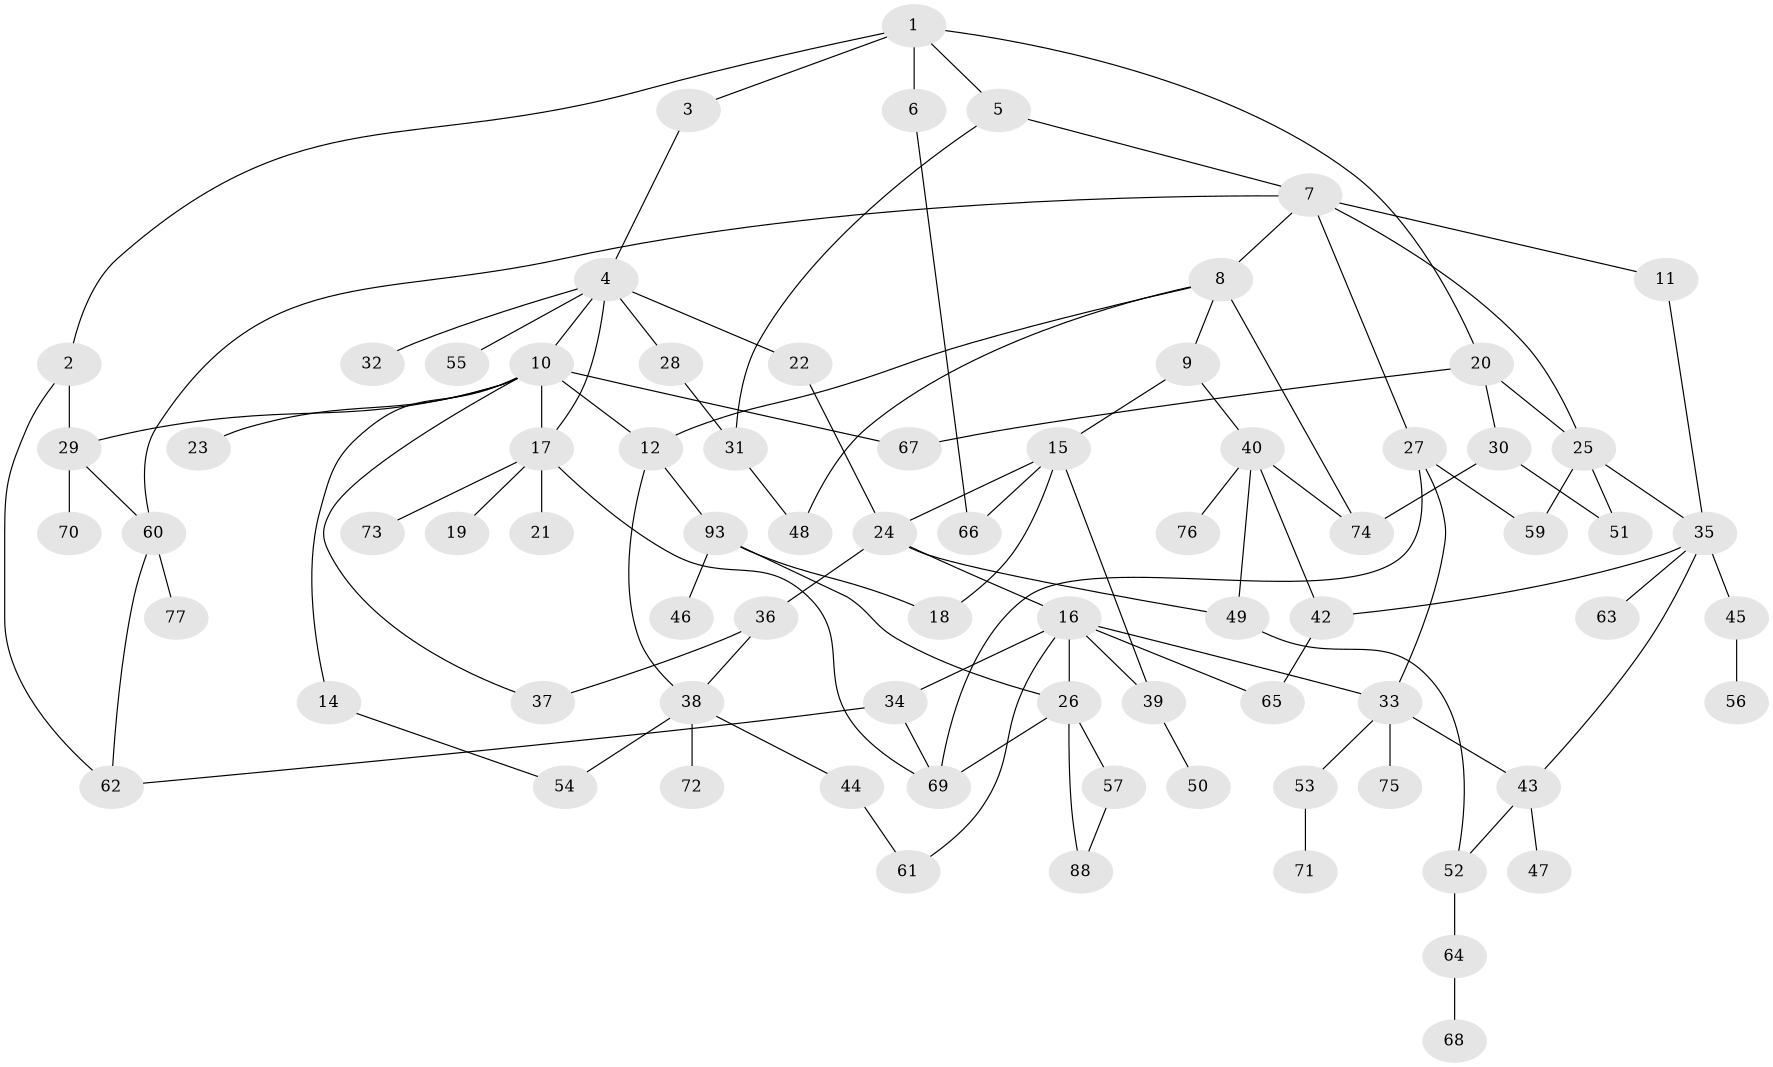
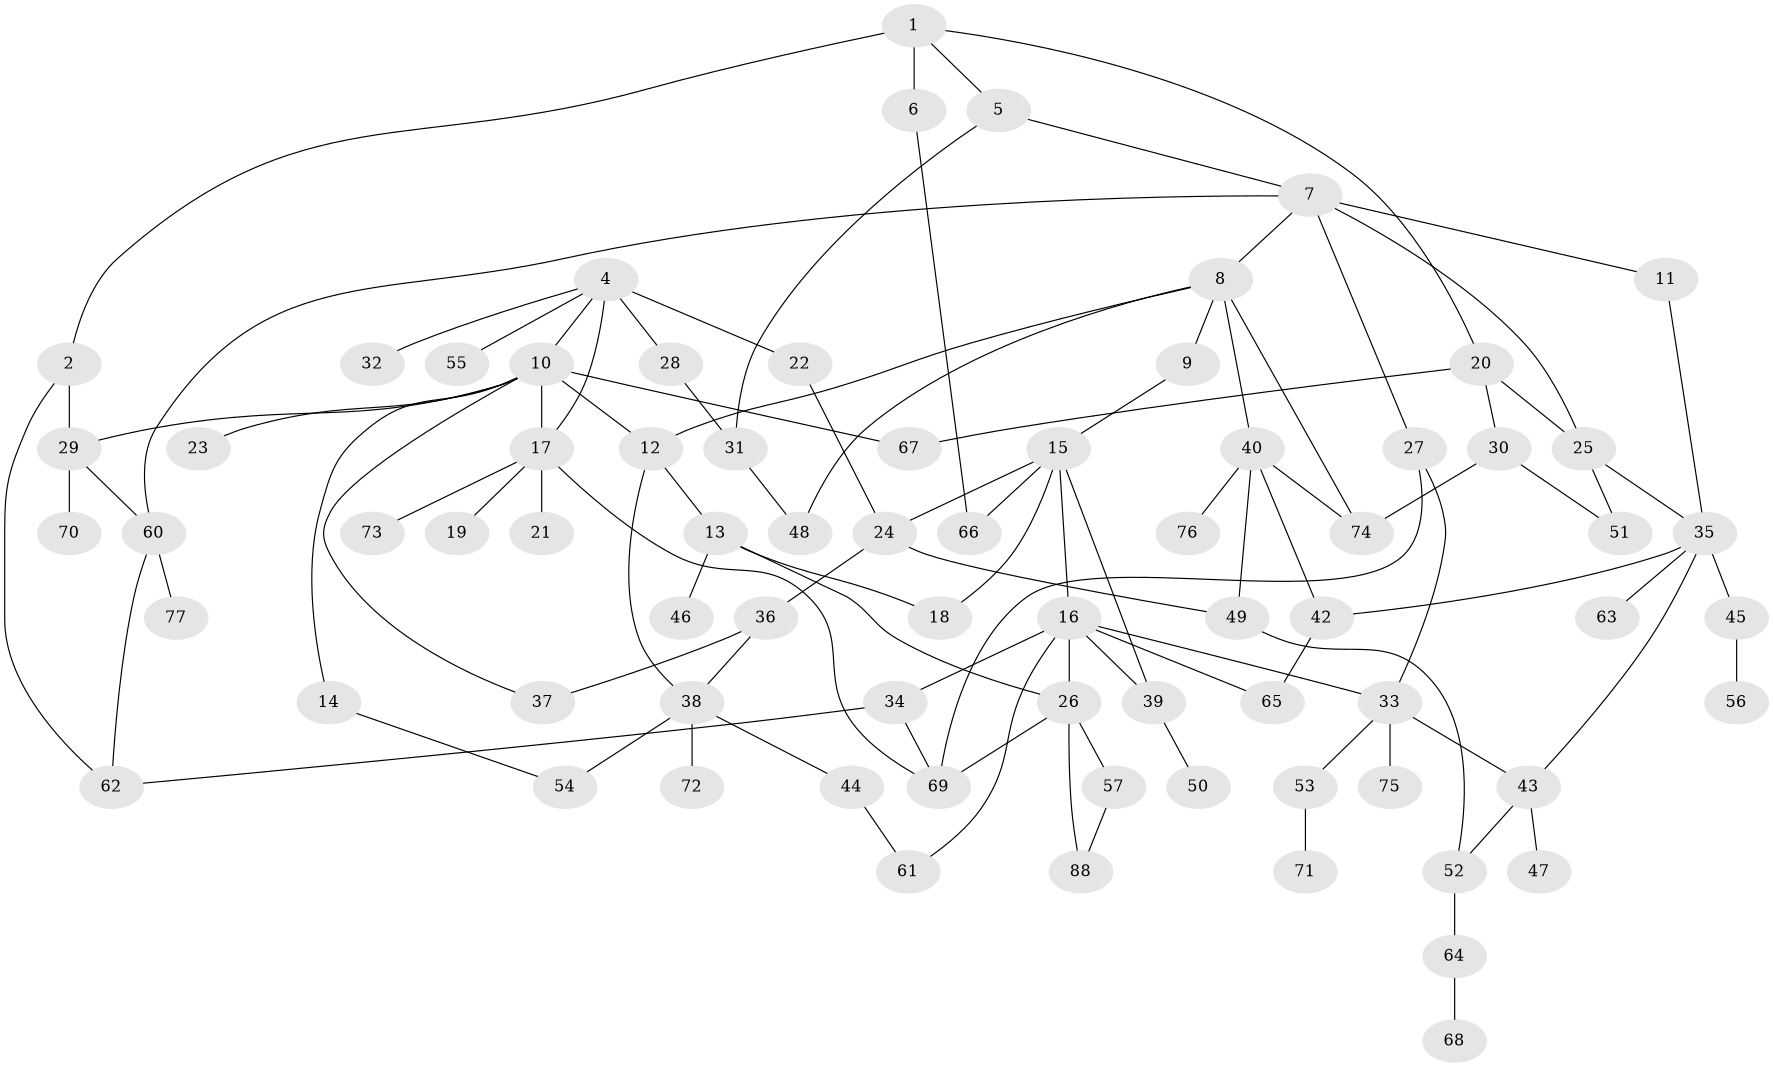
(689, 110) -> none
(1220, 407) -> (1237, 364)
(716, 533) -> (716, 533)
(1536, 533) -> none
(976, 577) -> (1064, 533)
